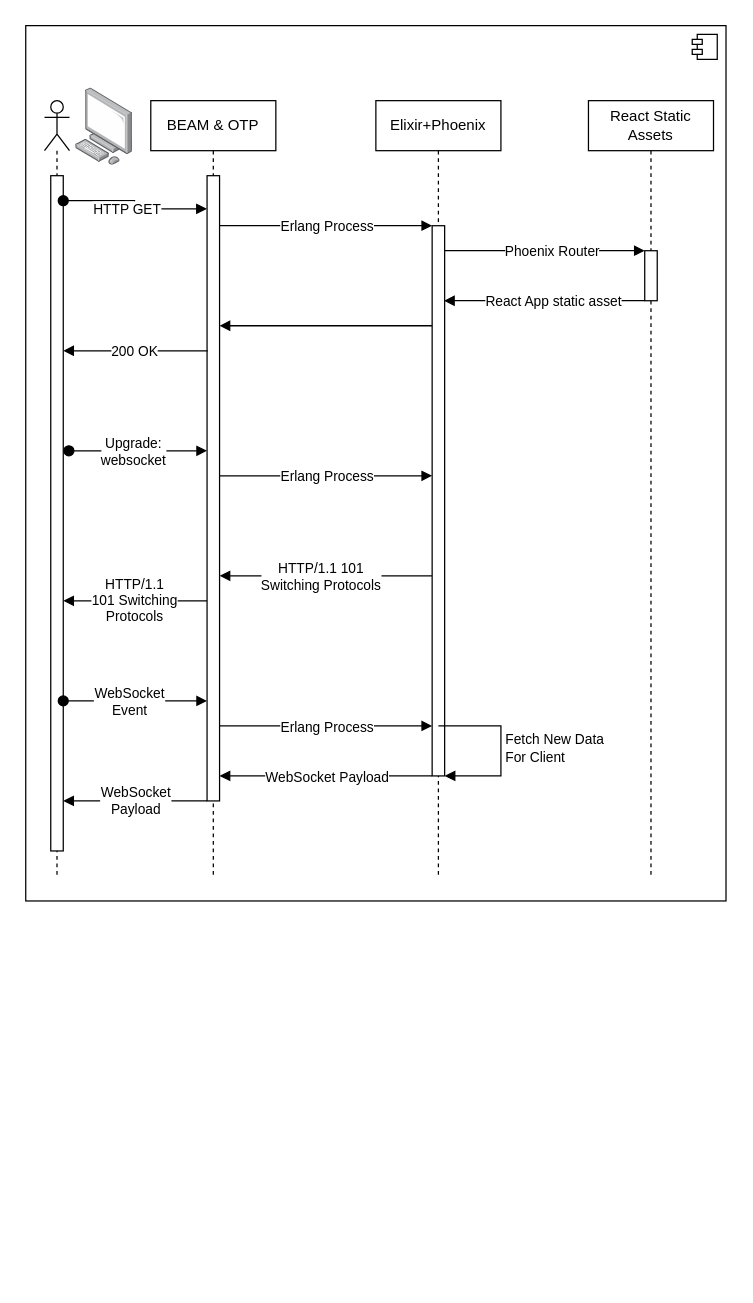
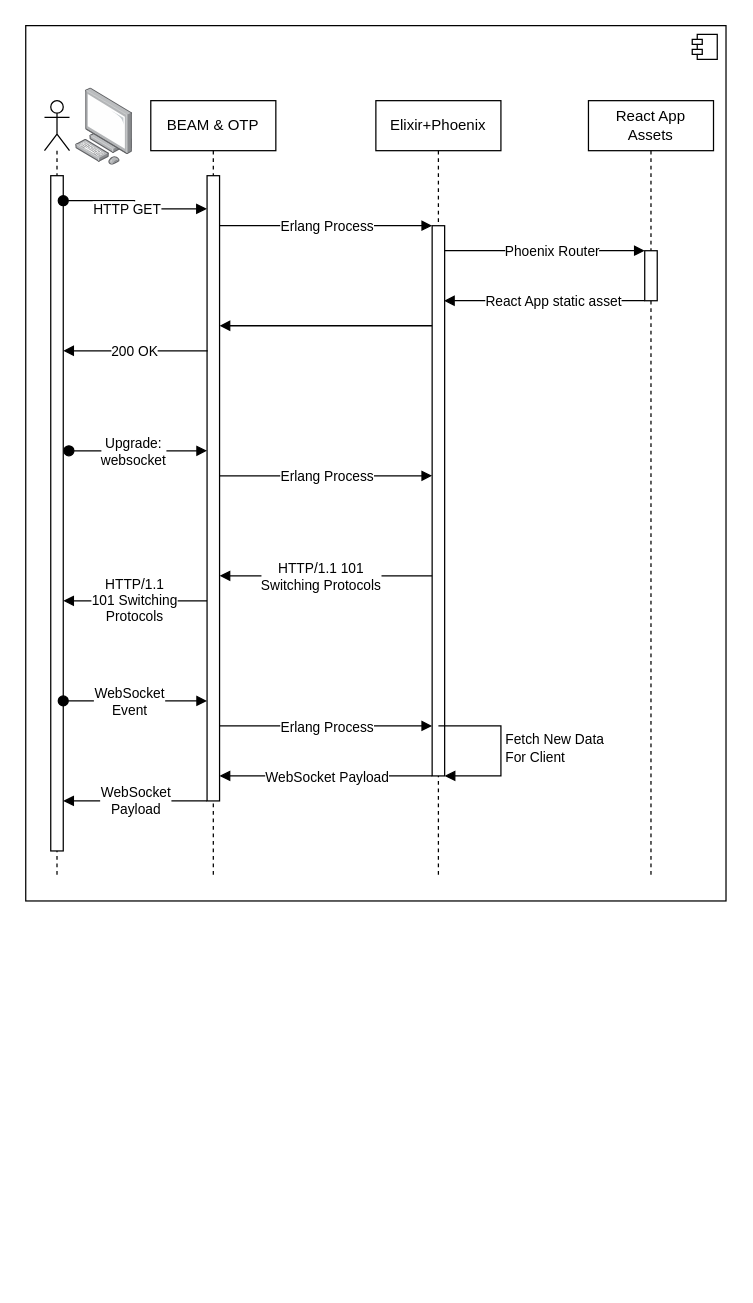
(651, 126) -> (651, 126)
